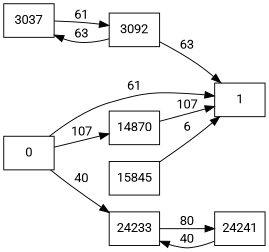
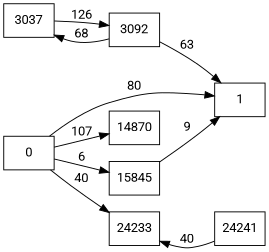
(82, 15) -> (82, 15)
(82, 34) -> (82, 34)
(134, 86) -> (134, 86)
(182, 115) -> none
(187, 127) -> (187, 127)
none -> (77, 165)
(182, 229) -> none
